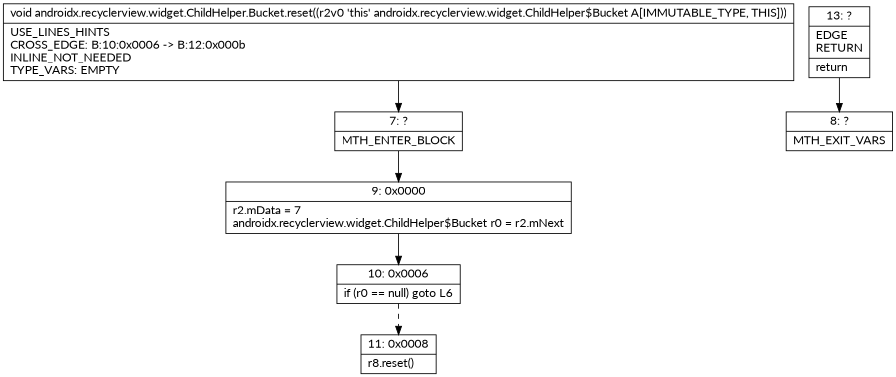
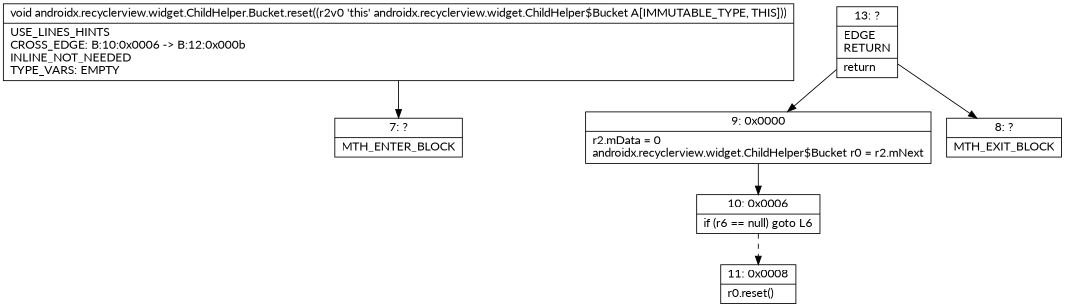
(839, 141) -> (1004, 147)
(399, 162) -> (815, 88)
(267, 211) -> (627, 141)
(399, 293) -> (758, 223)
(391, 364) -> (751, 293)
